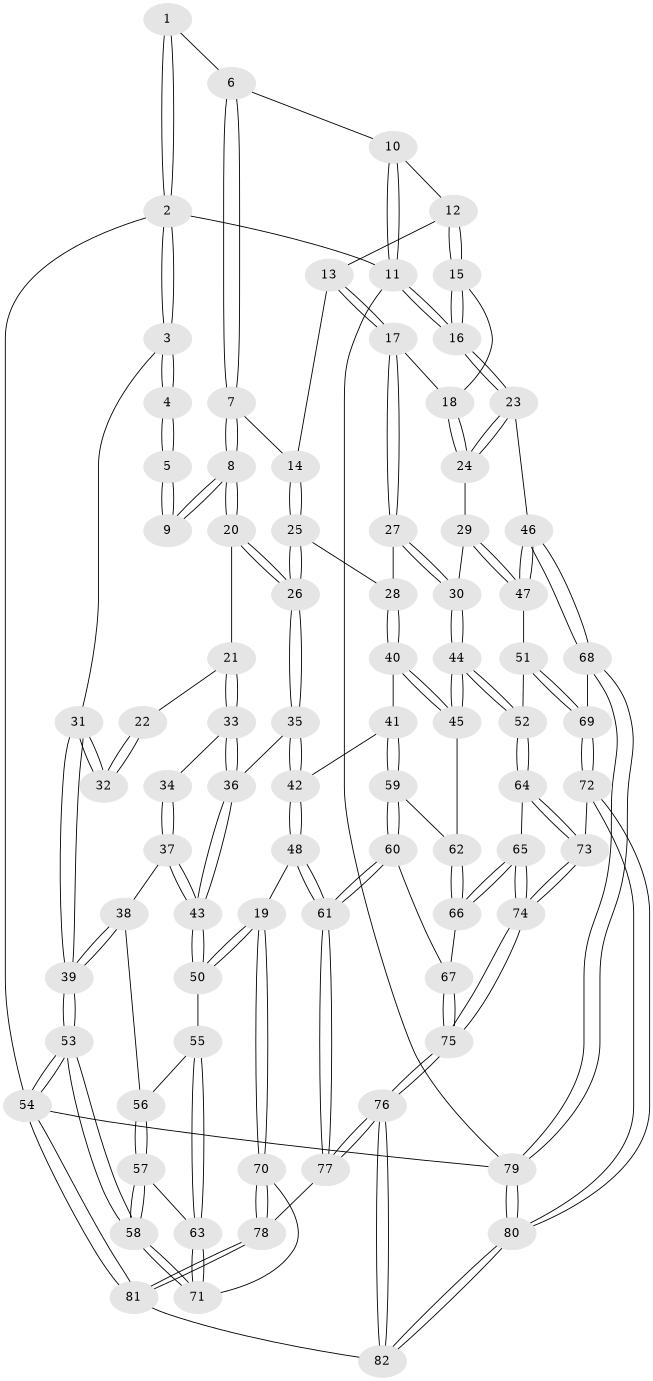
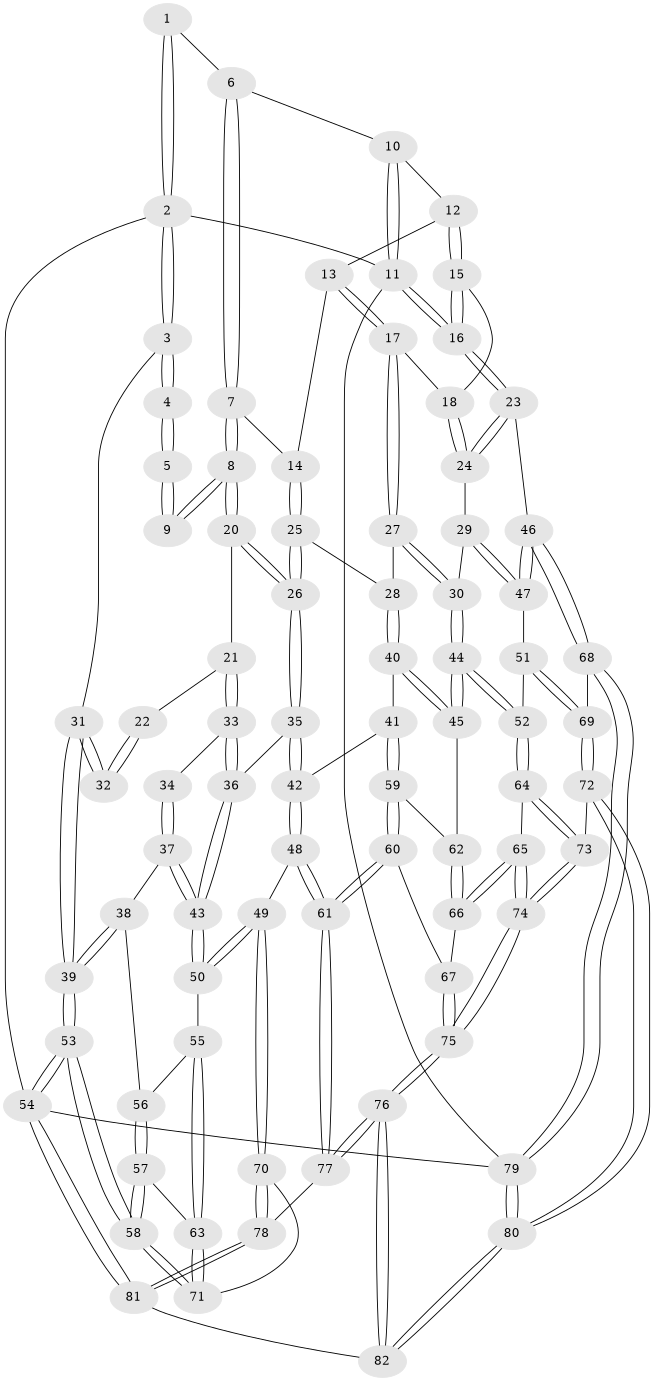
(262, 914) -> (262, 914)
